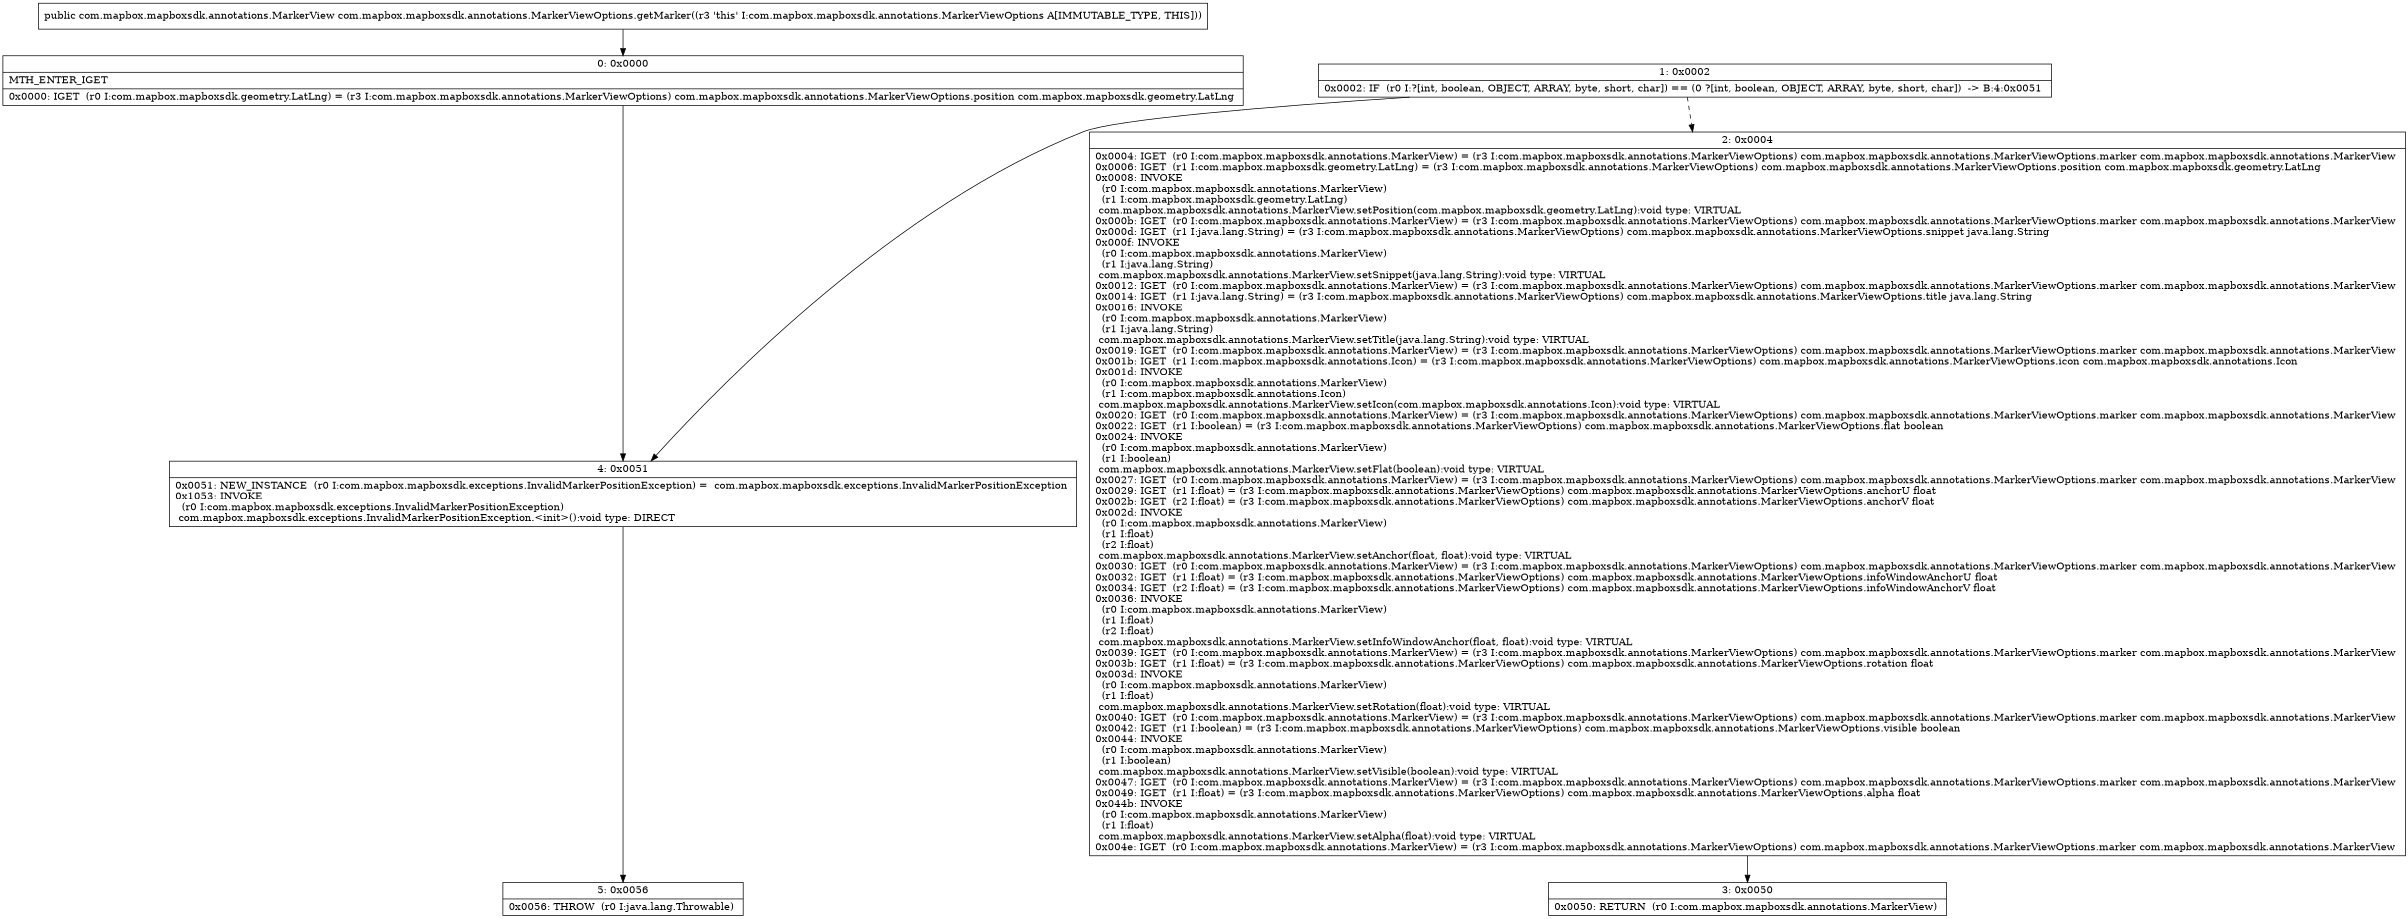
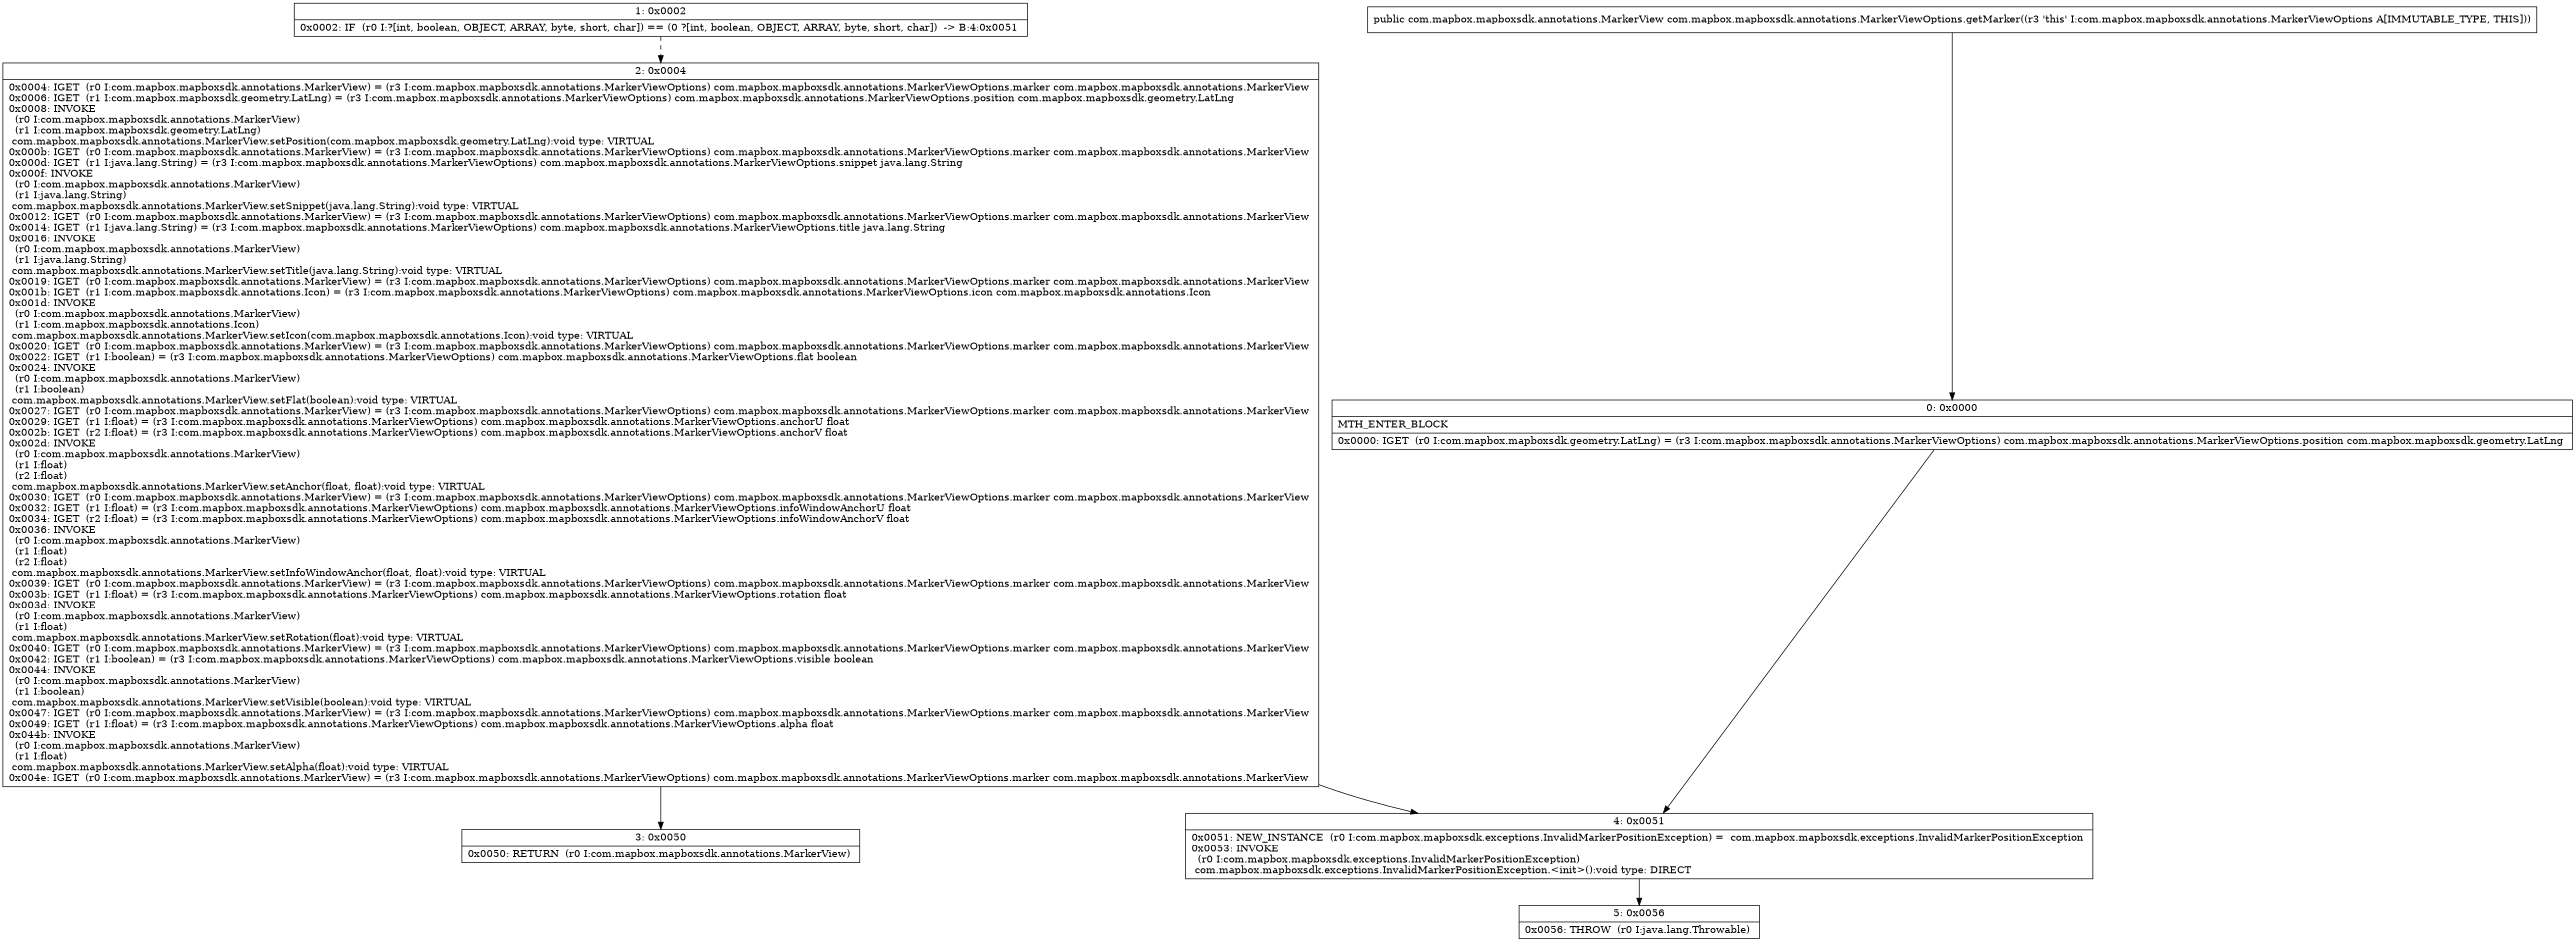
(58, 80) -> (1393, 424)
(988, 179) -> (1364, 800)
(222, 496) -> (1239, 849)
